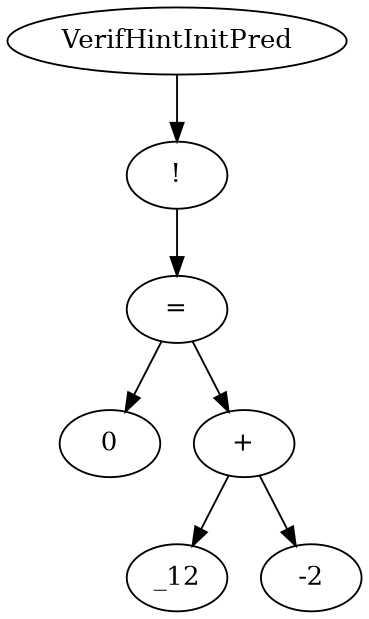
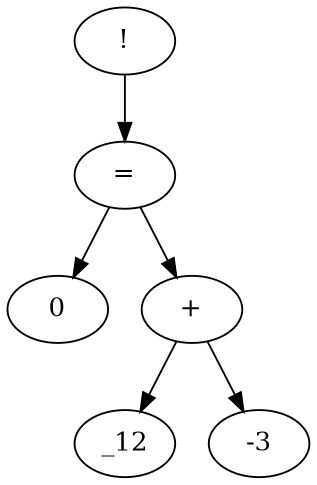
(177, 41) -> none
(311, 578) -> (259, 444)
